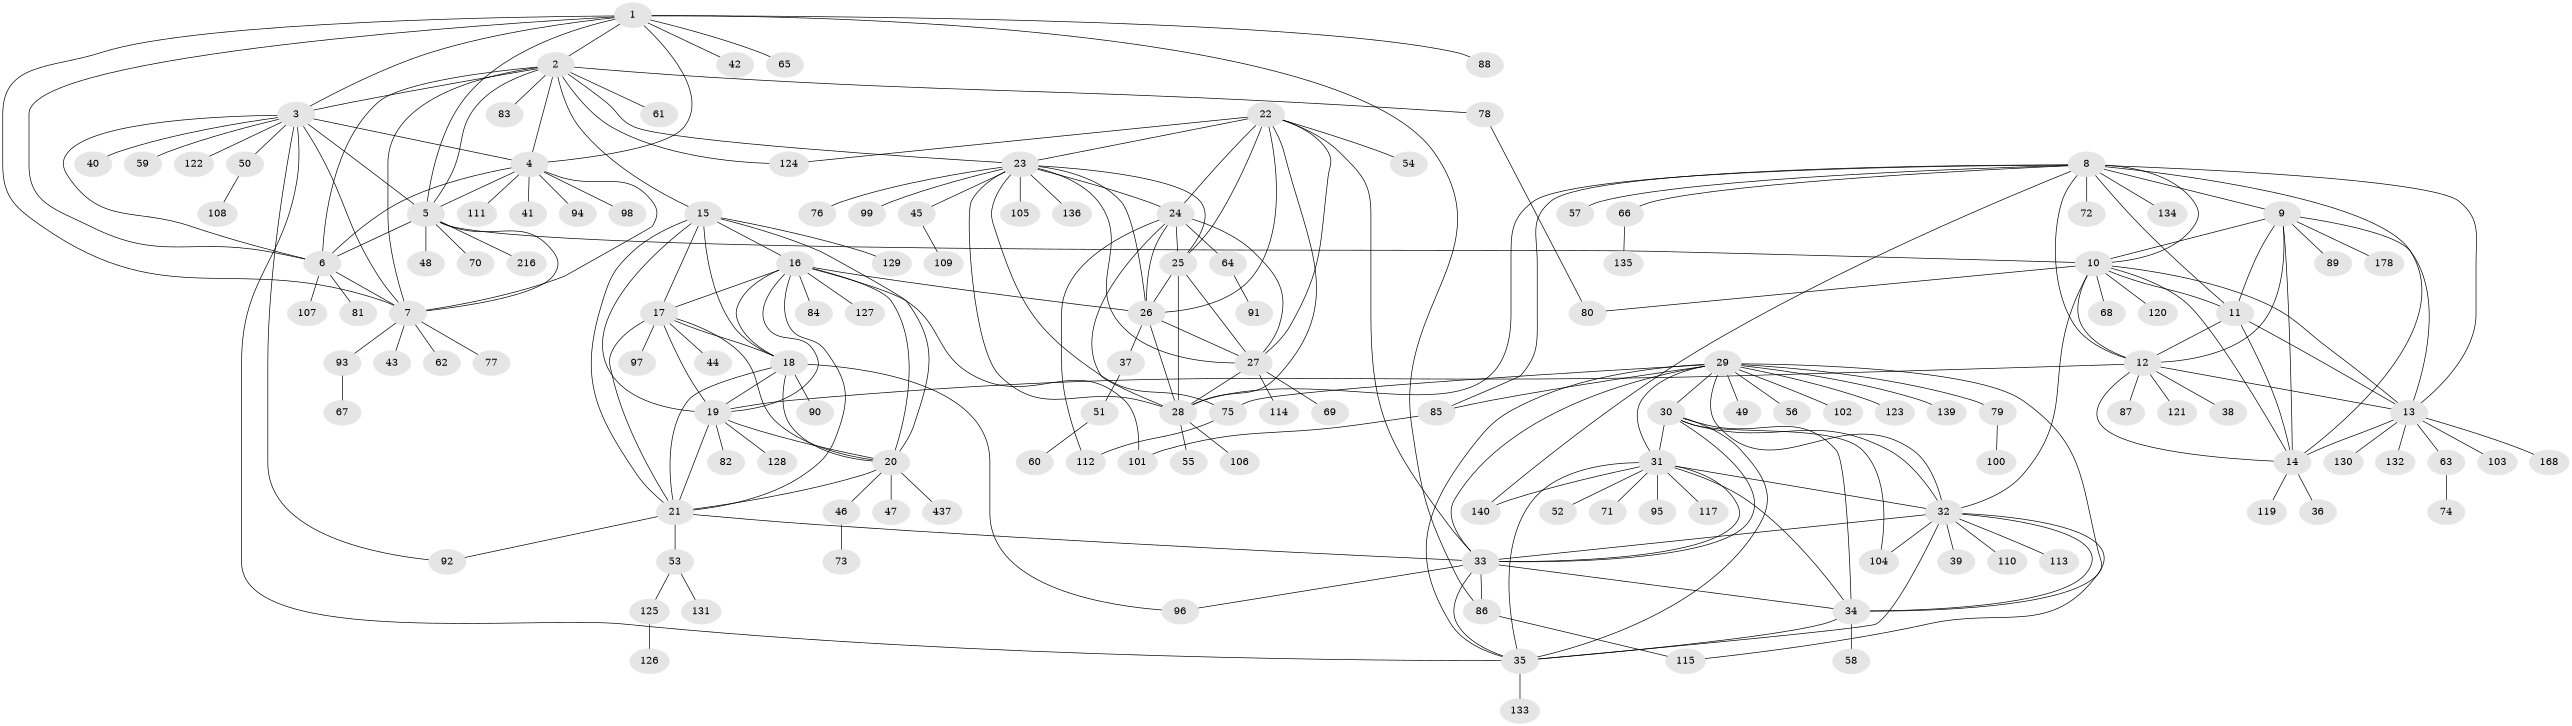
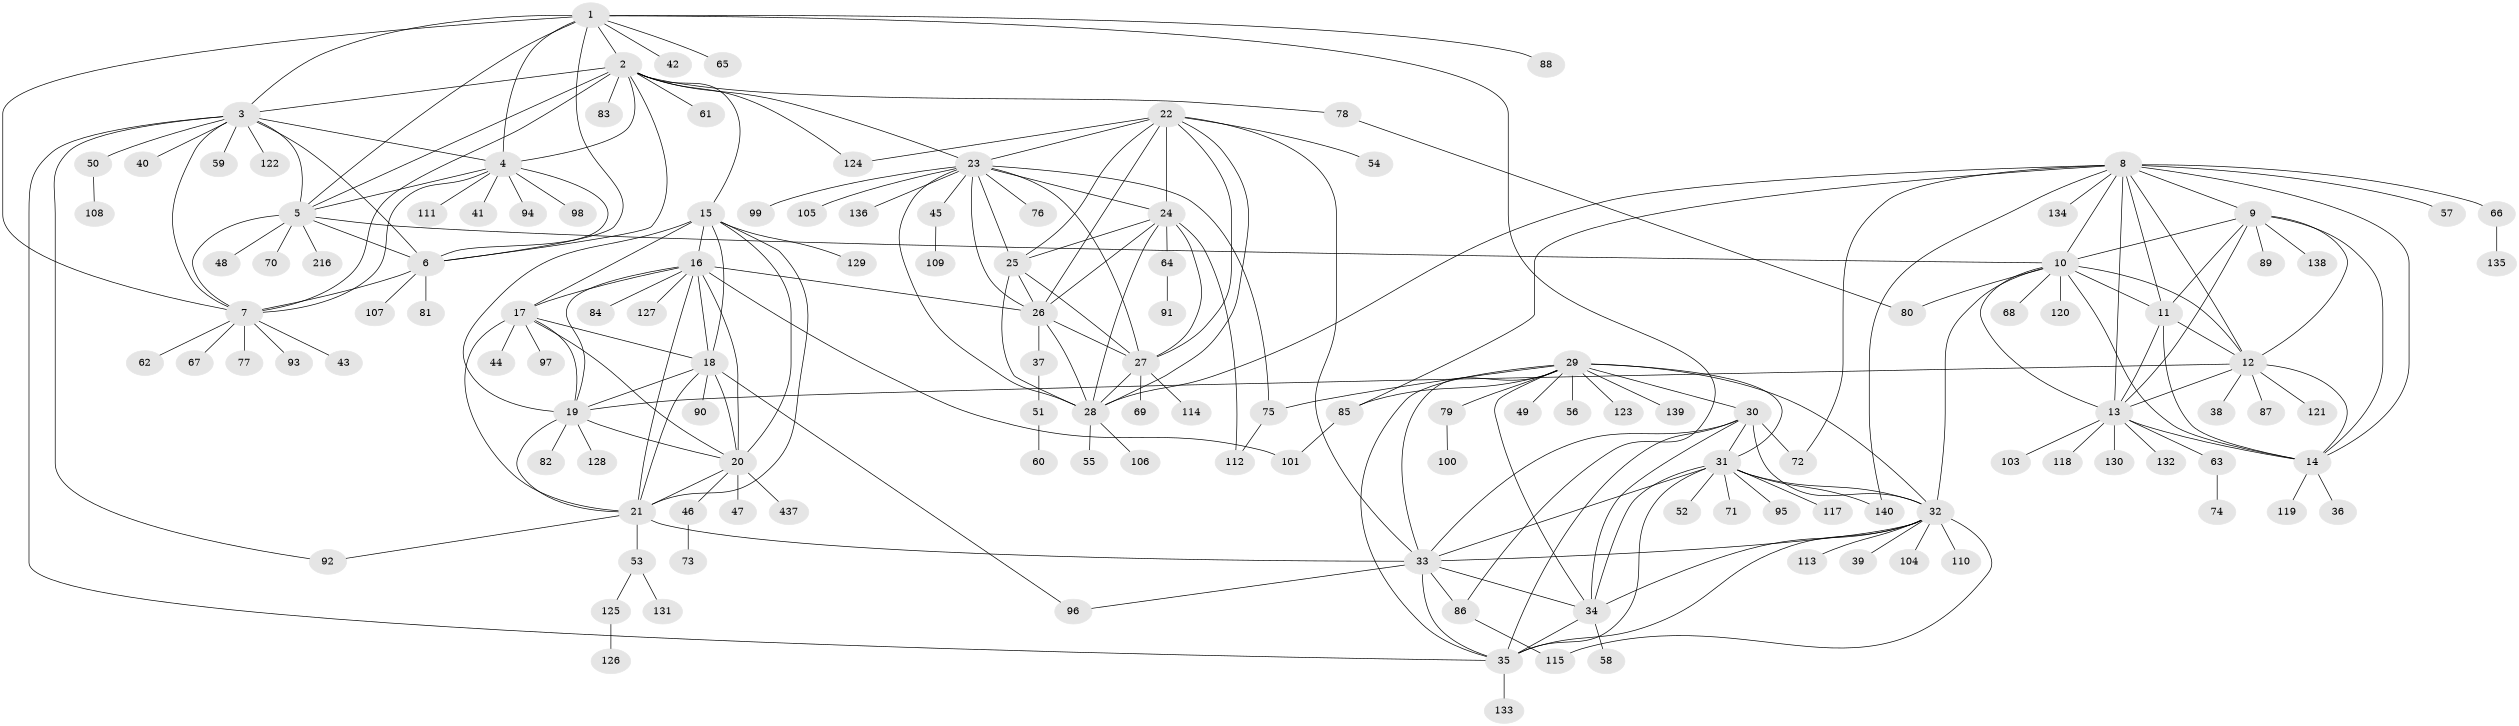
(2384, 264) -> (2317, 264)
(342, 388) -> (220, 338)
(1843, 413) -> none
(1846, 441) -> (1775, 438)
(2549, 462) -> (2063, 462)
